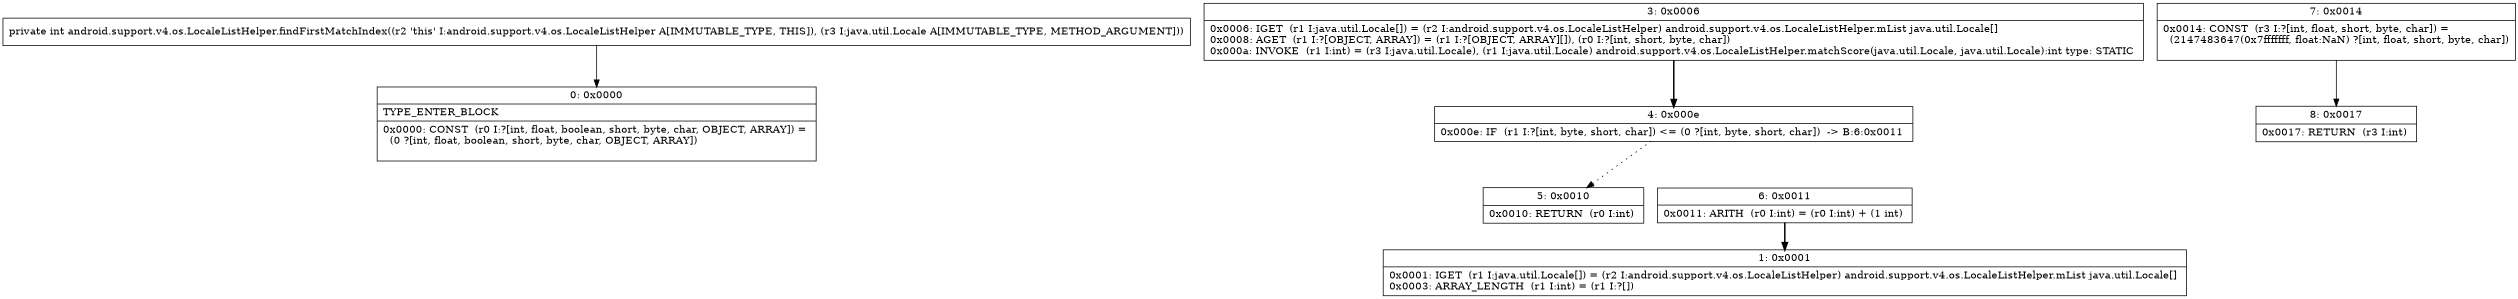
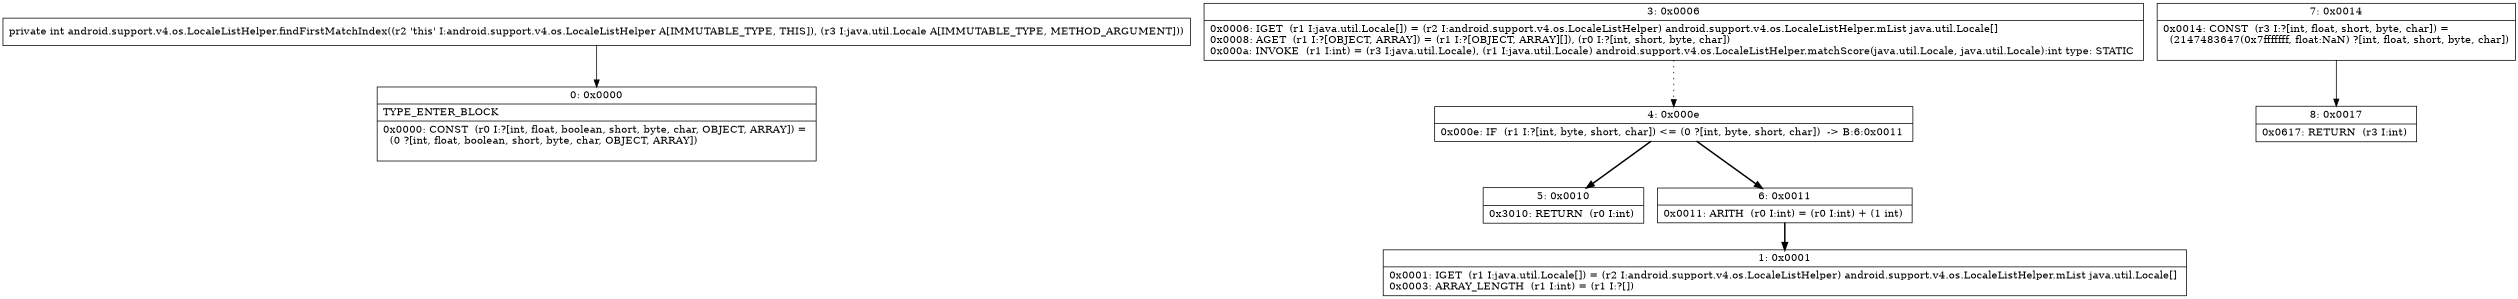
(1674, 80) -> (1674, 80)
(2336, 133) -> (2336, 133)
(1622, 162) -> (1622, 162)
none -> (1726, 163)
(1563, 214) -> (1563, 214)
